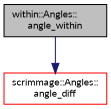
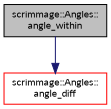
(55, 21) -> (55, 21)
